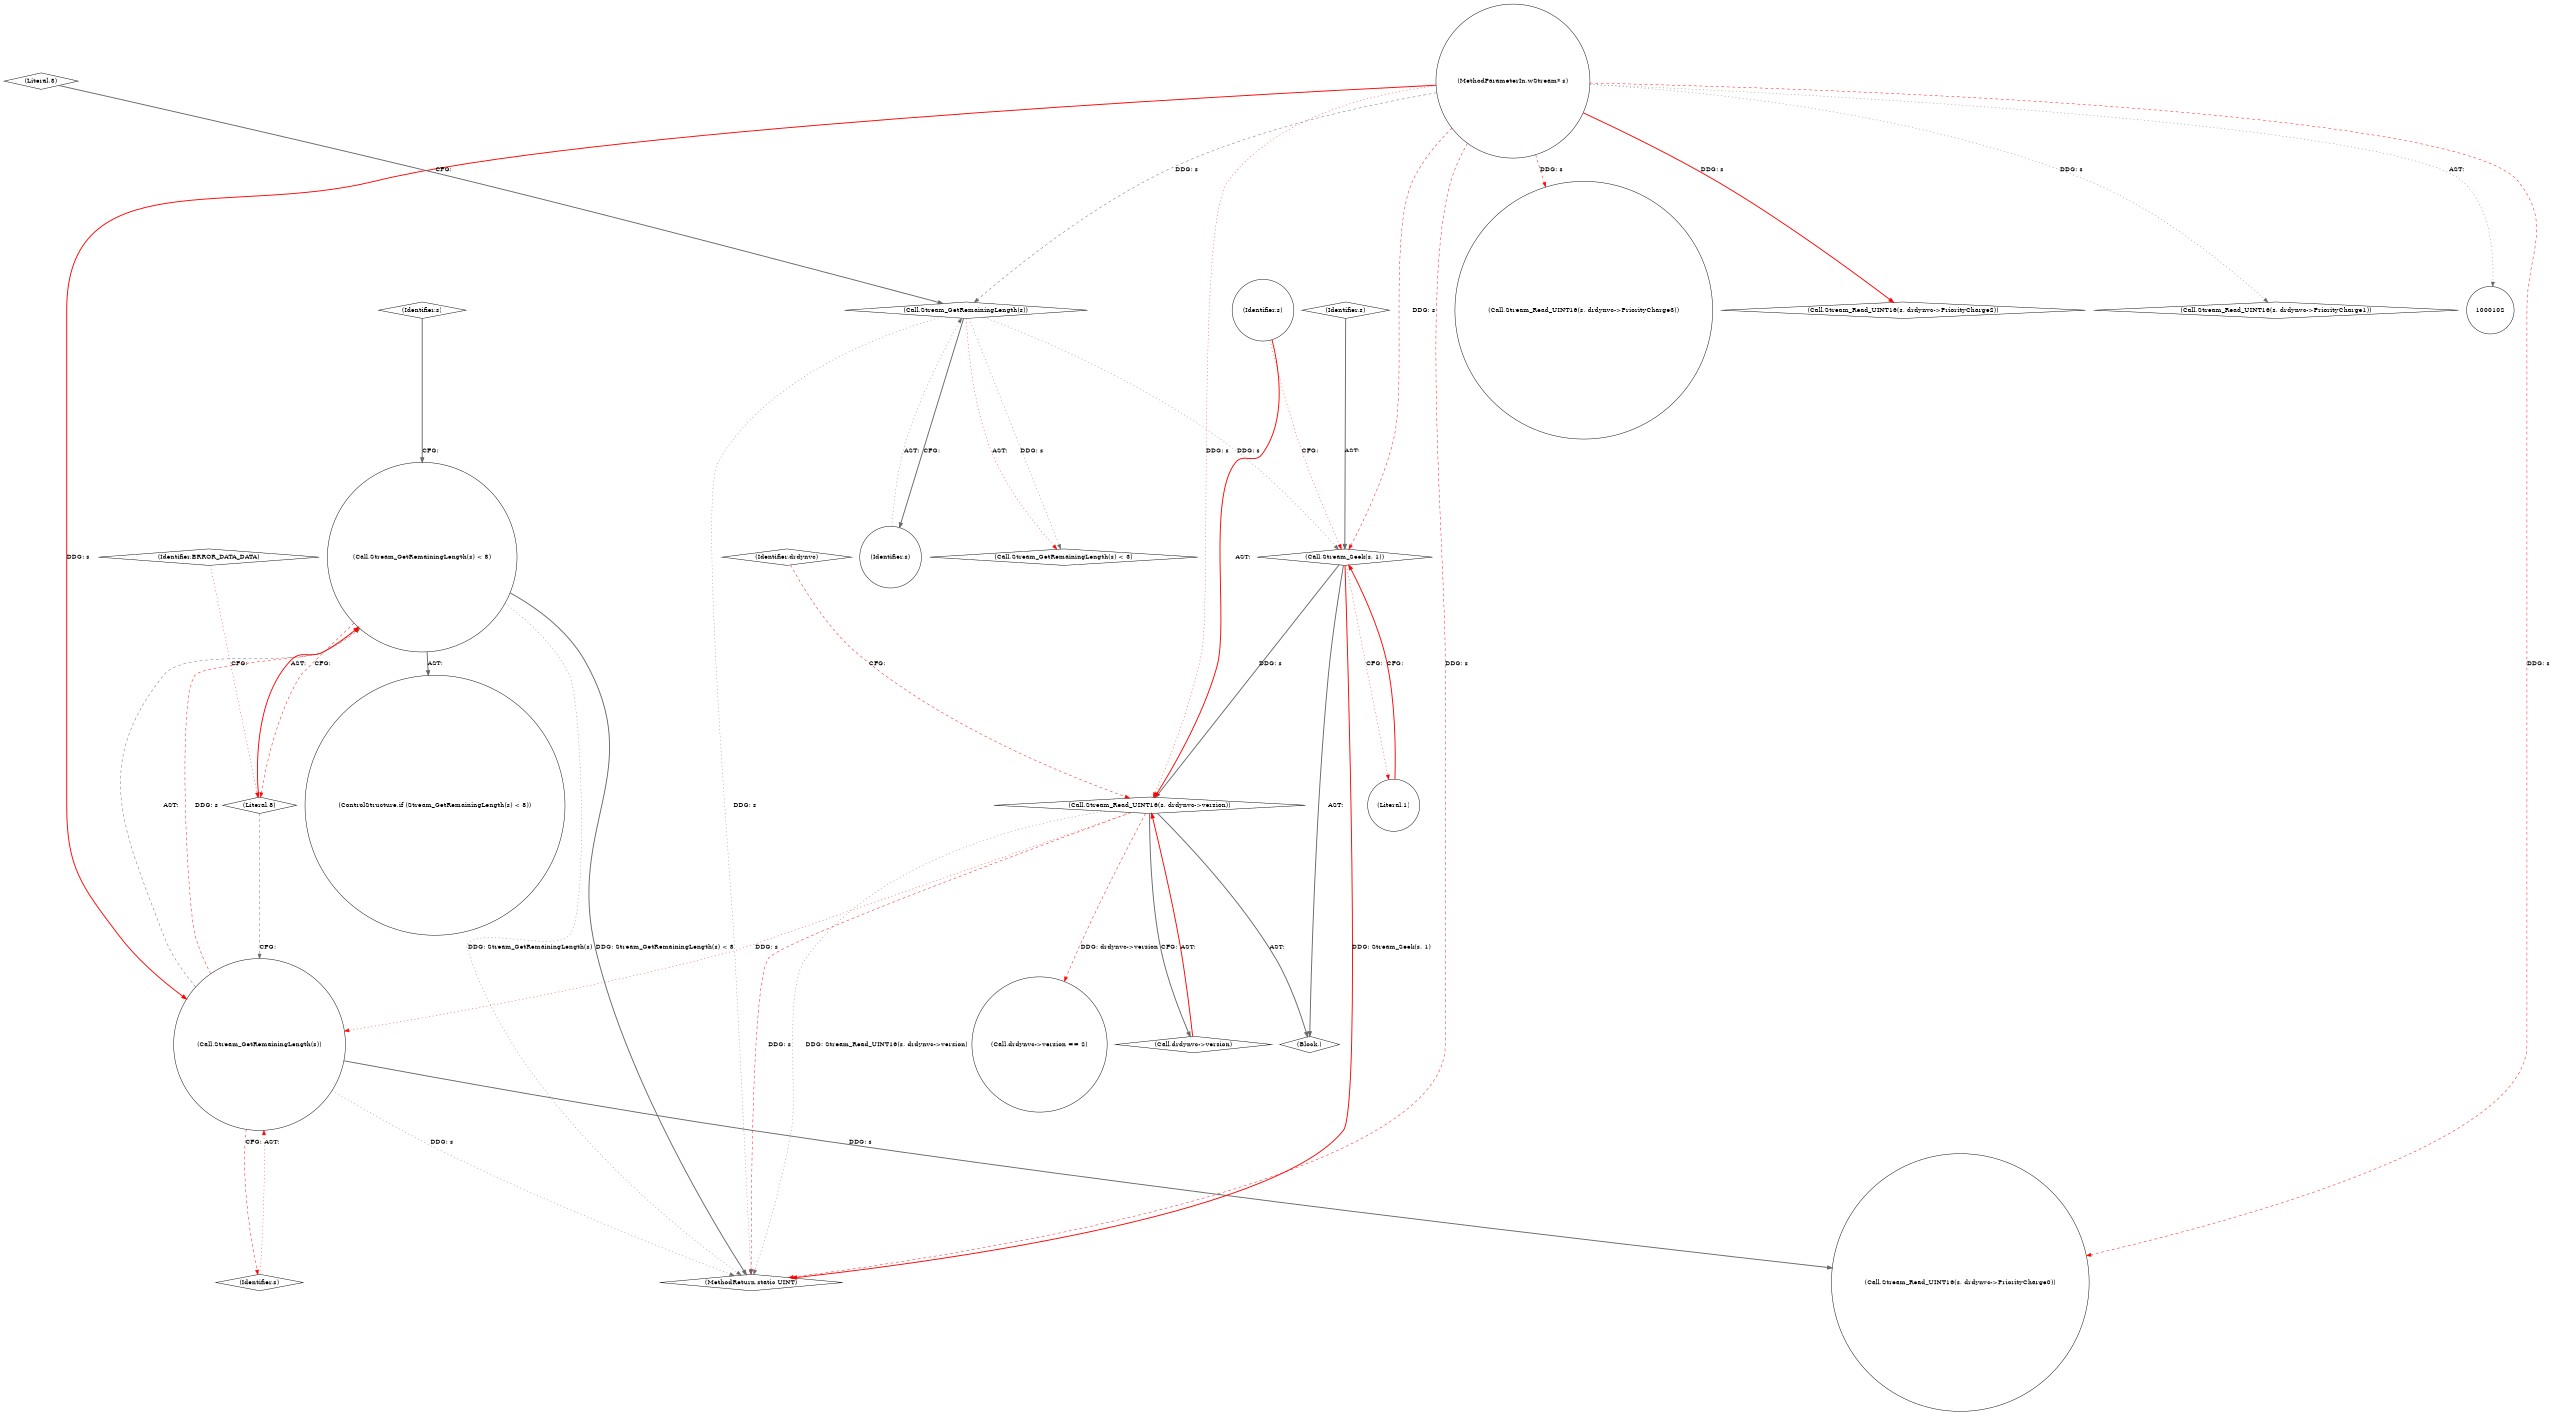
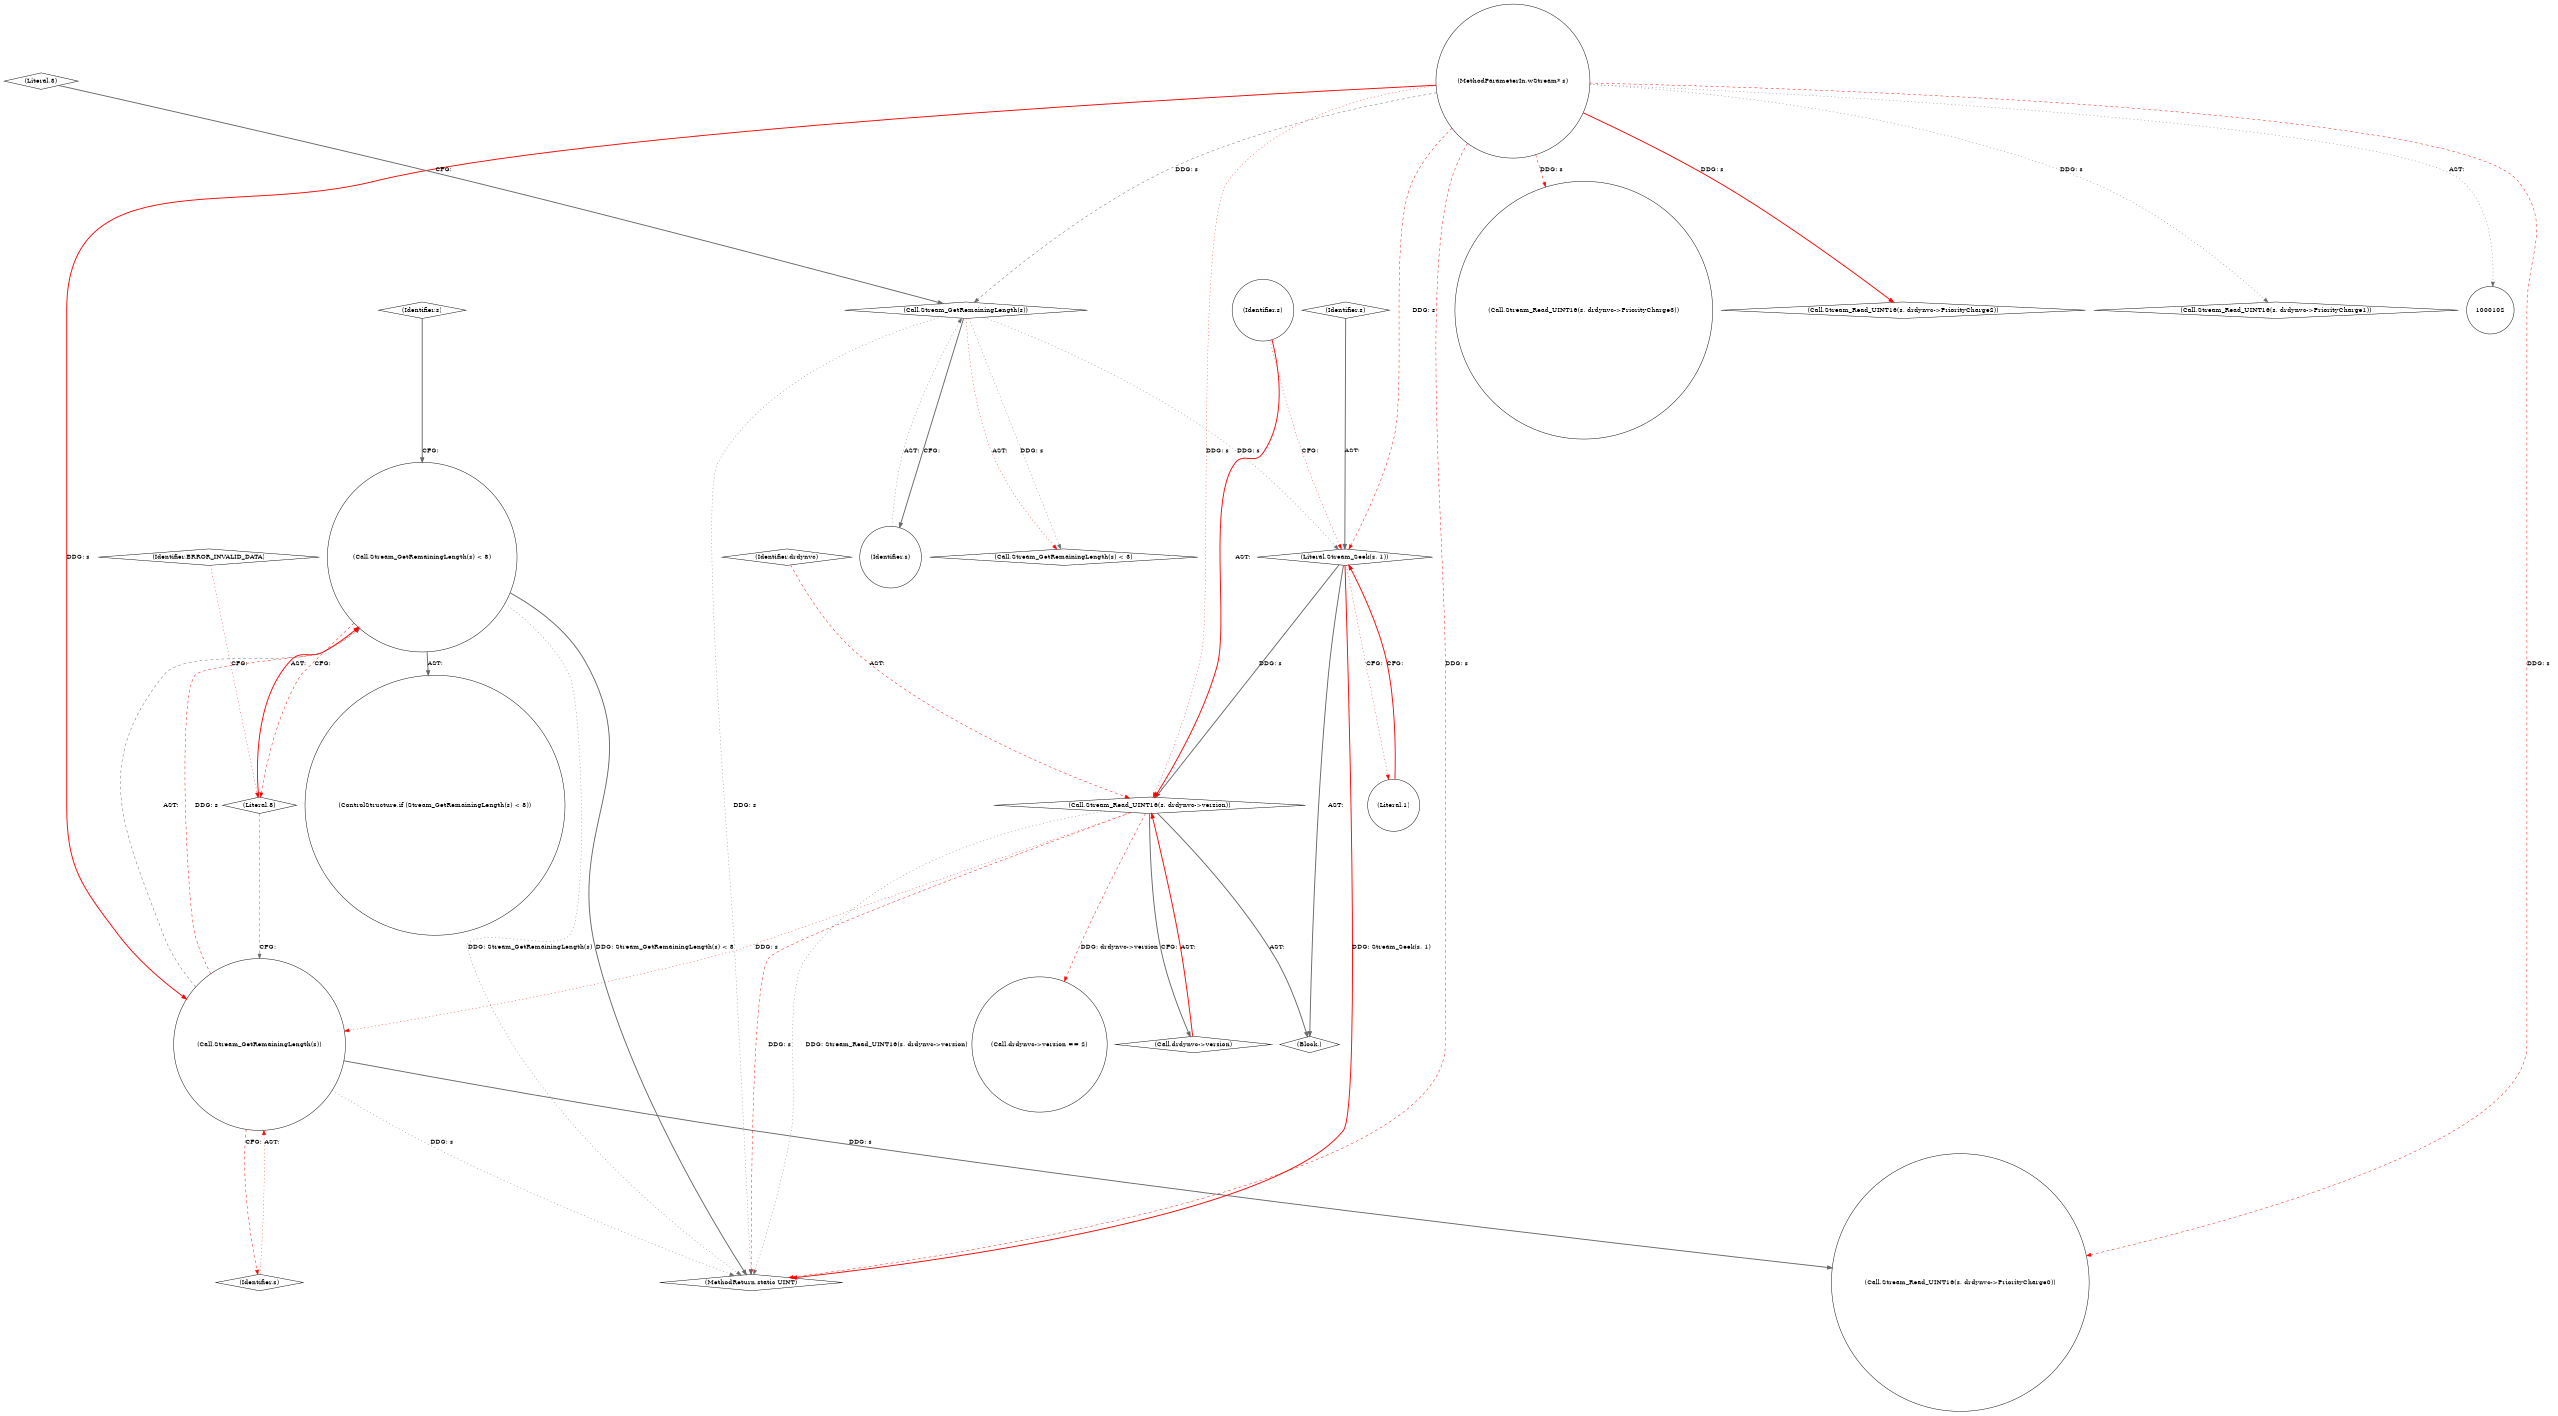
(209, 557) -> (209, 557)
(1345, 557) -> (1345, 557)
(878, 664) -> (878, 664)
